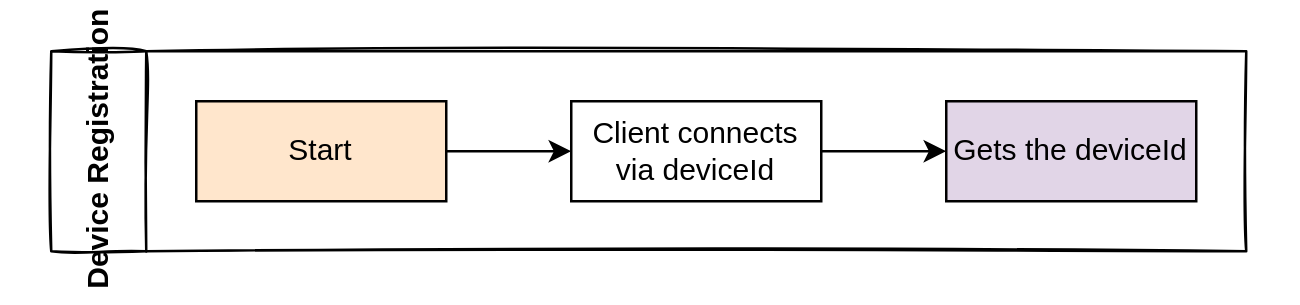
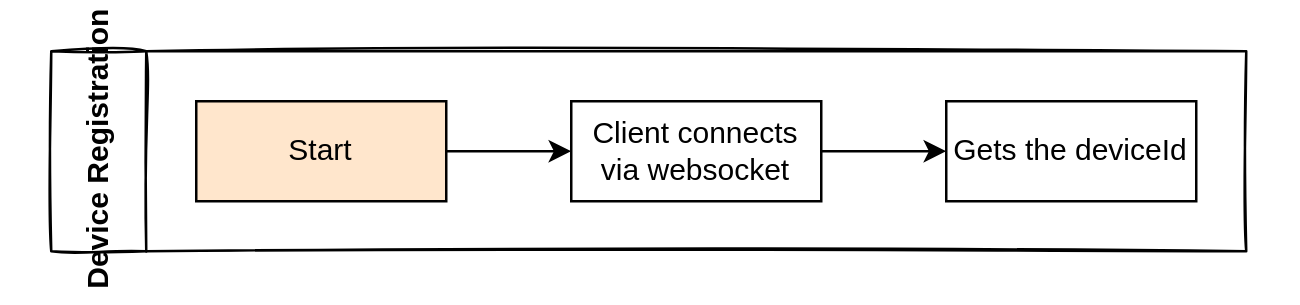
(696, 151) -> (696, 151)
(1071, 151) -> (1071, 151)
